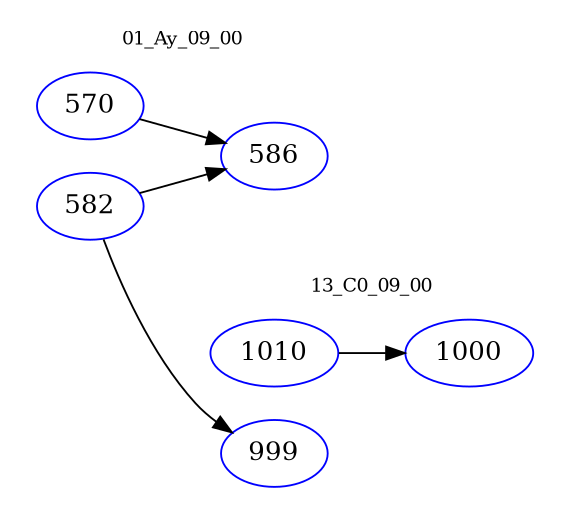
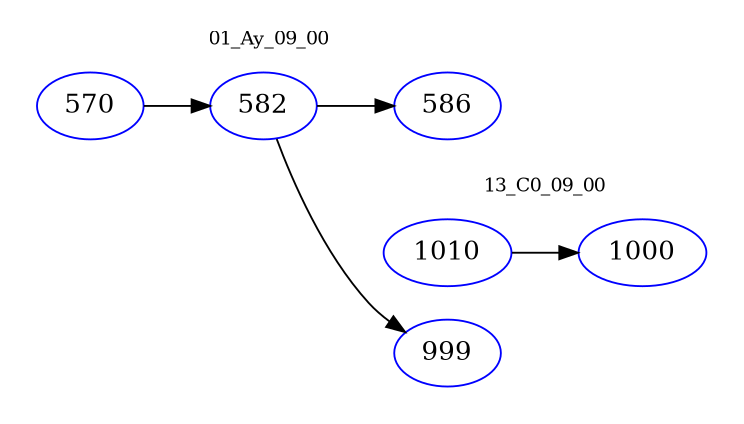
(173, 129) -> (168, 106)
